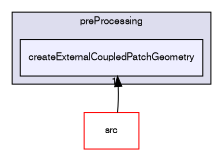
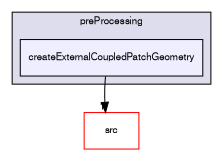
(118, 99) -> (105, 91)
